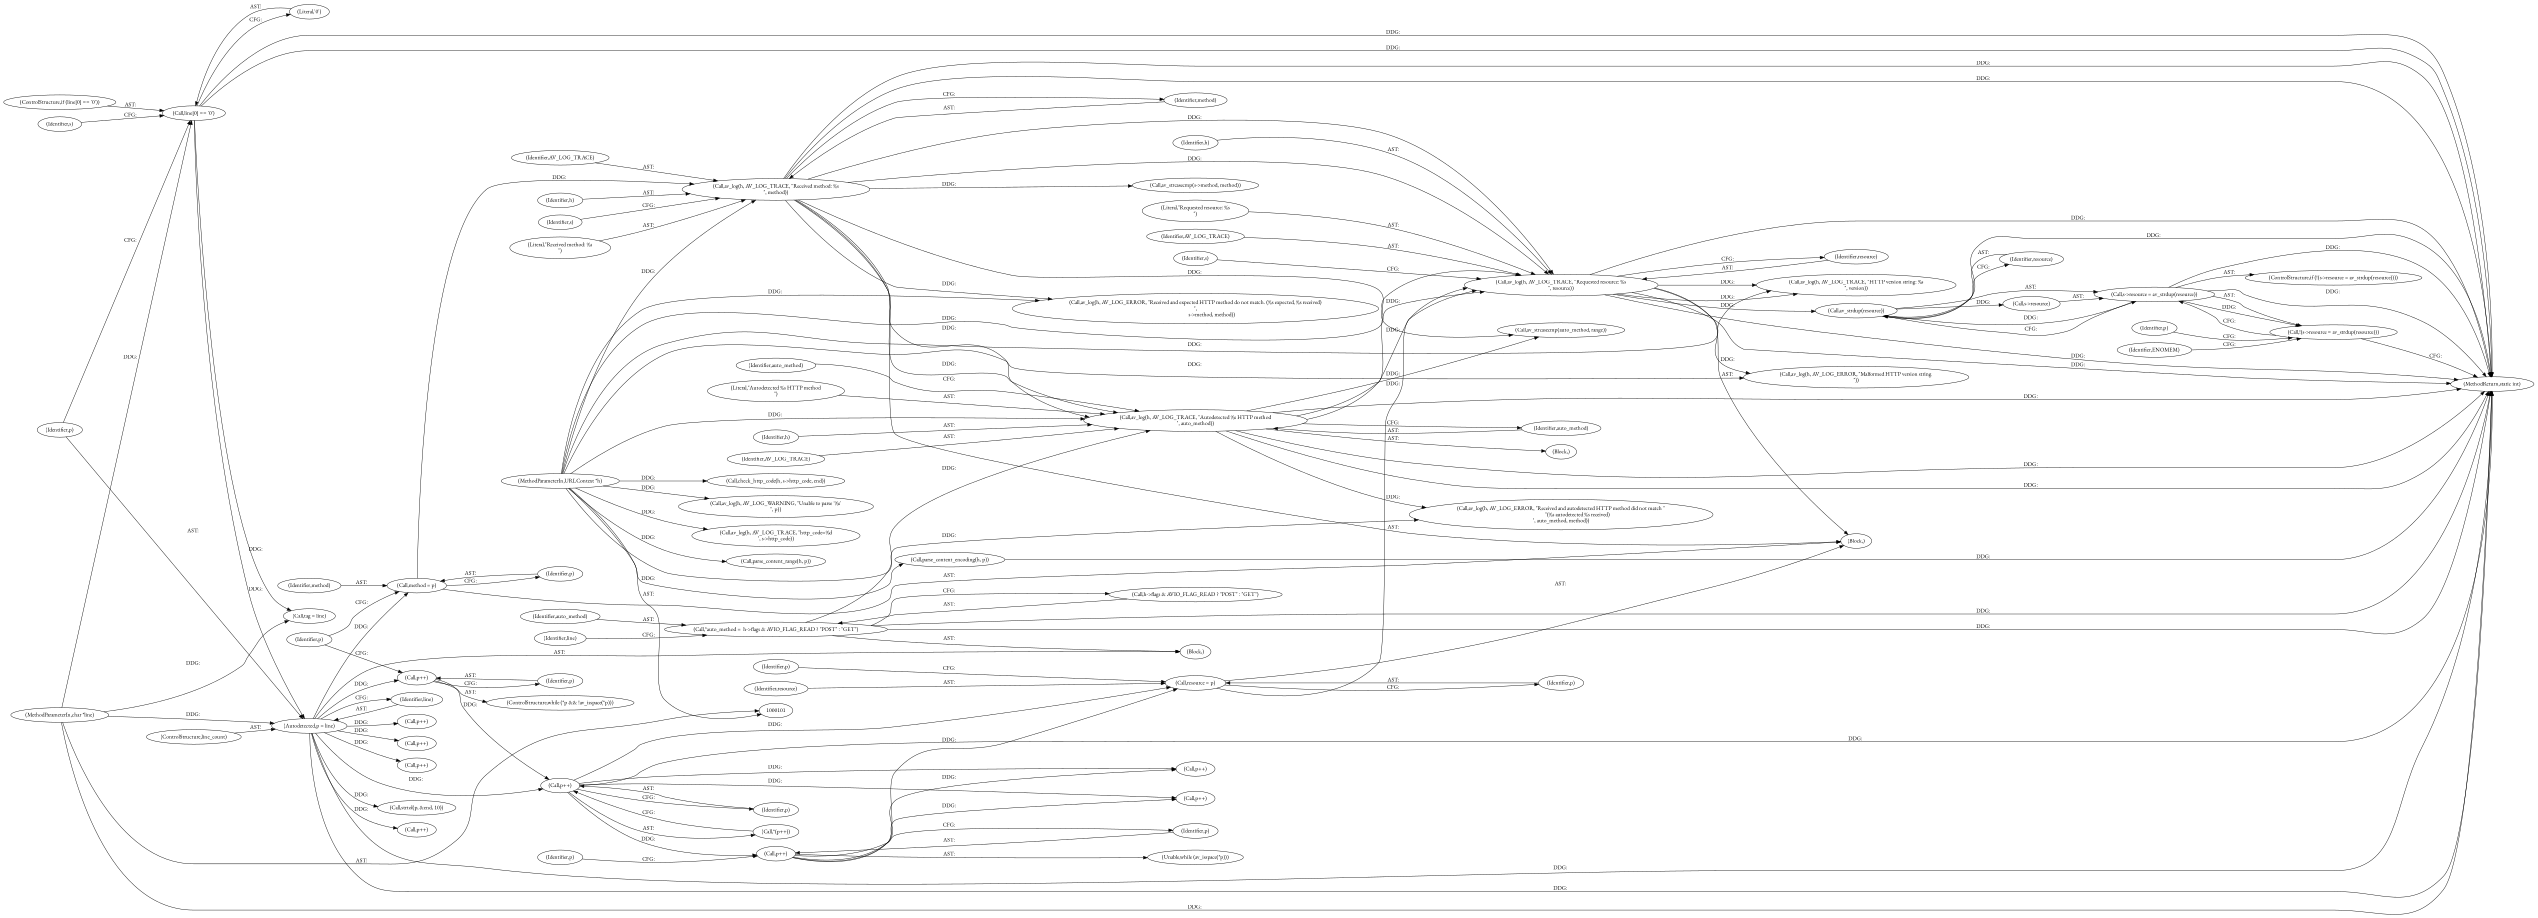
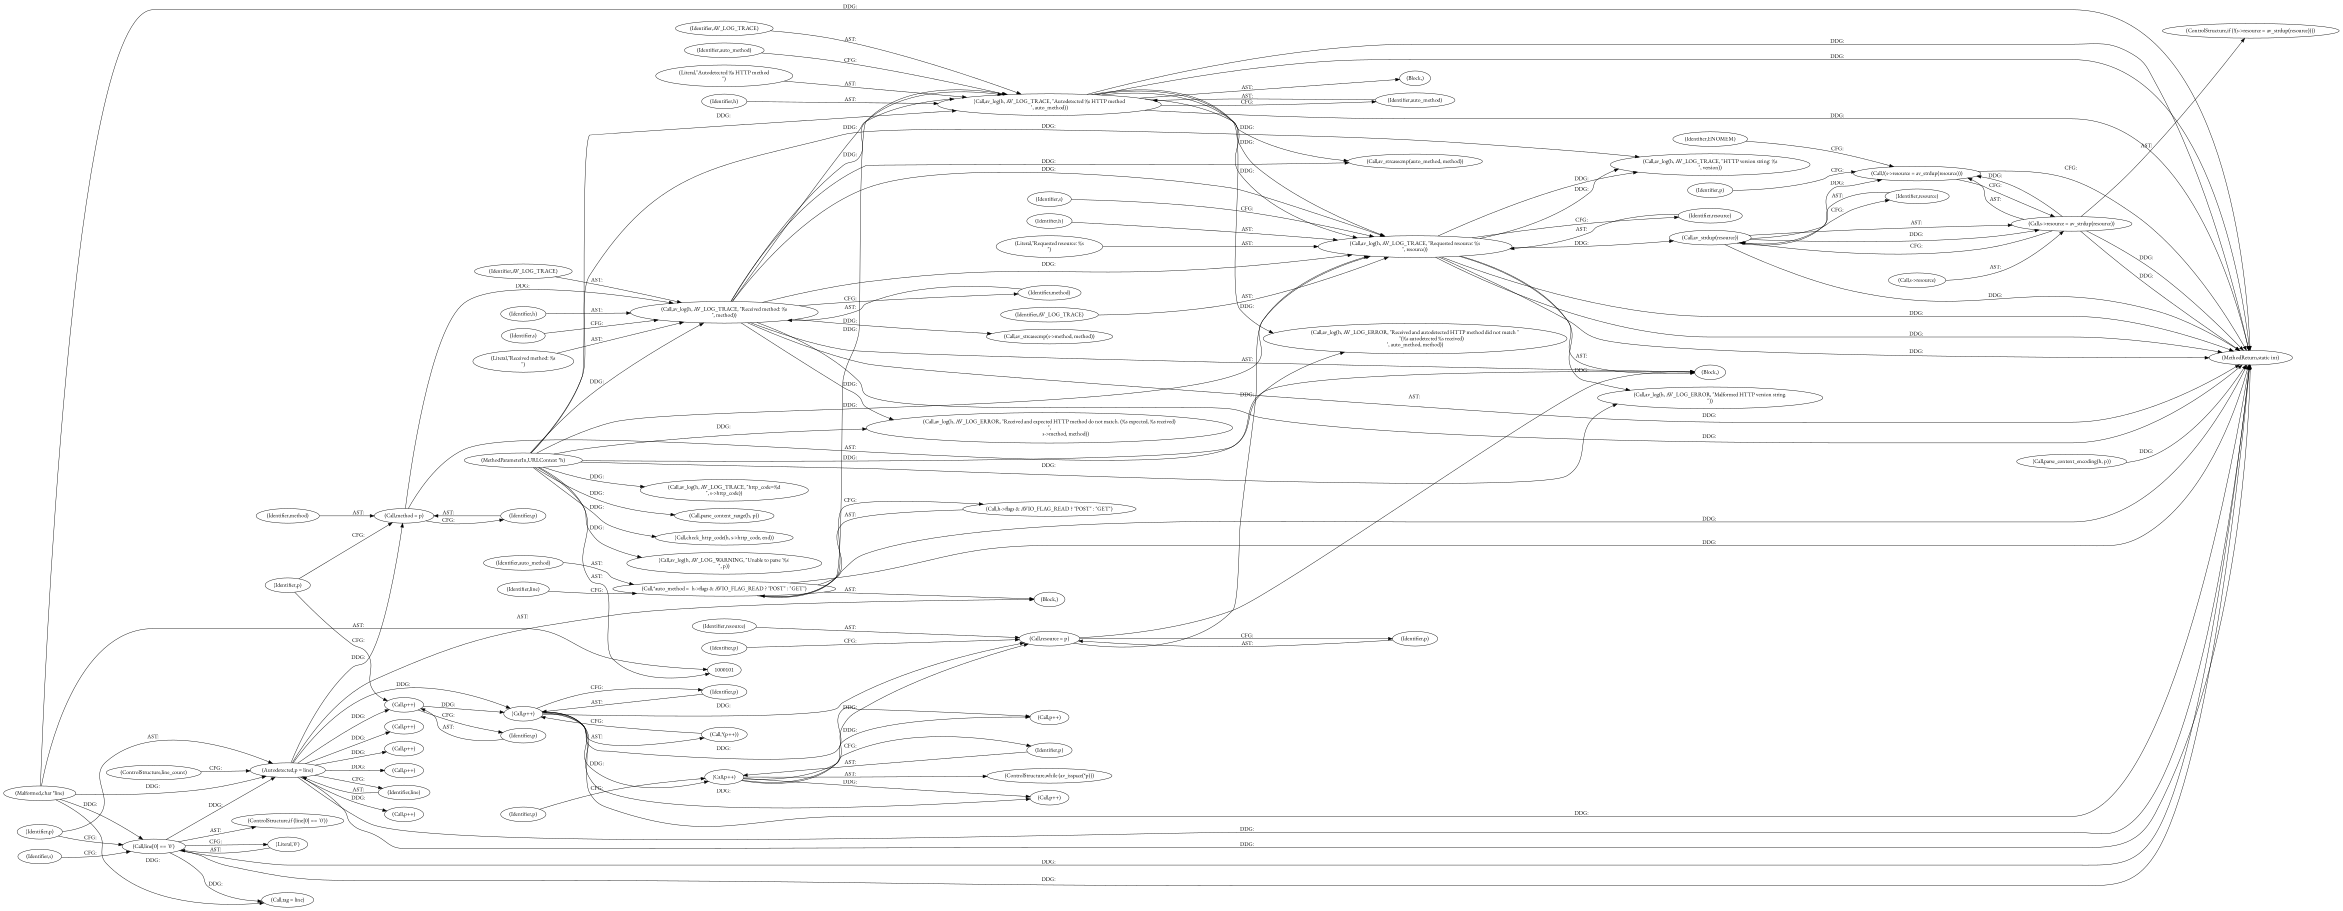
(134, 108) -> (215, 835)
(1948, 307) -> (1826, 203)
(1561, 330) -> (1415, 161)
(717, 594) -> none
(560, 703) -> none
(60, 715) -> (40, 793)
(256, 727) -> (216, 768)
(417, 808) -> none
(1195, 857) -> (1049, 776)
